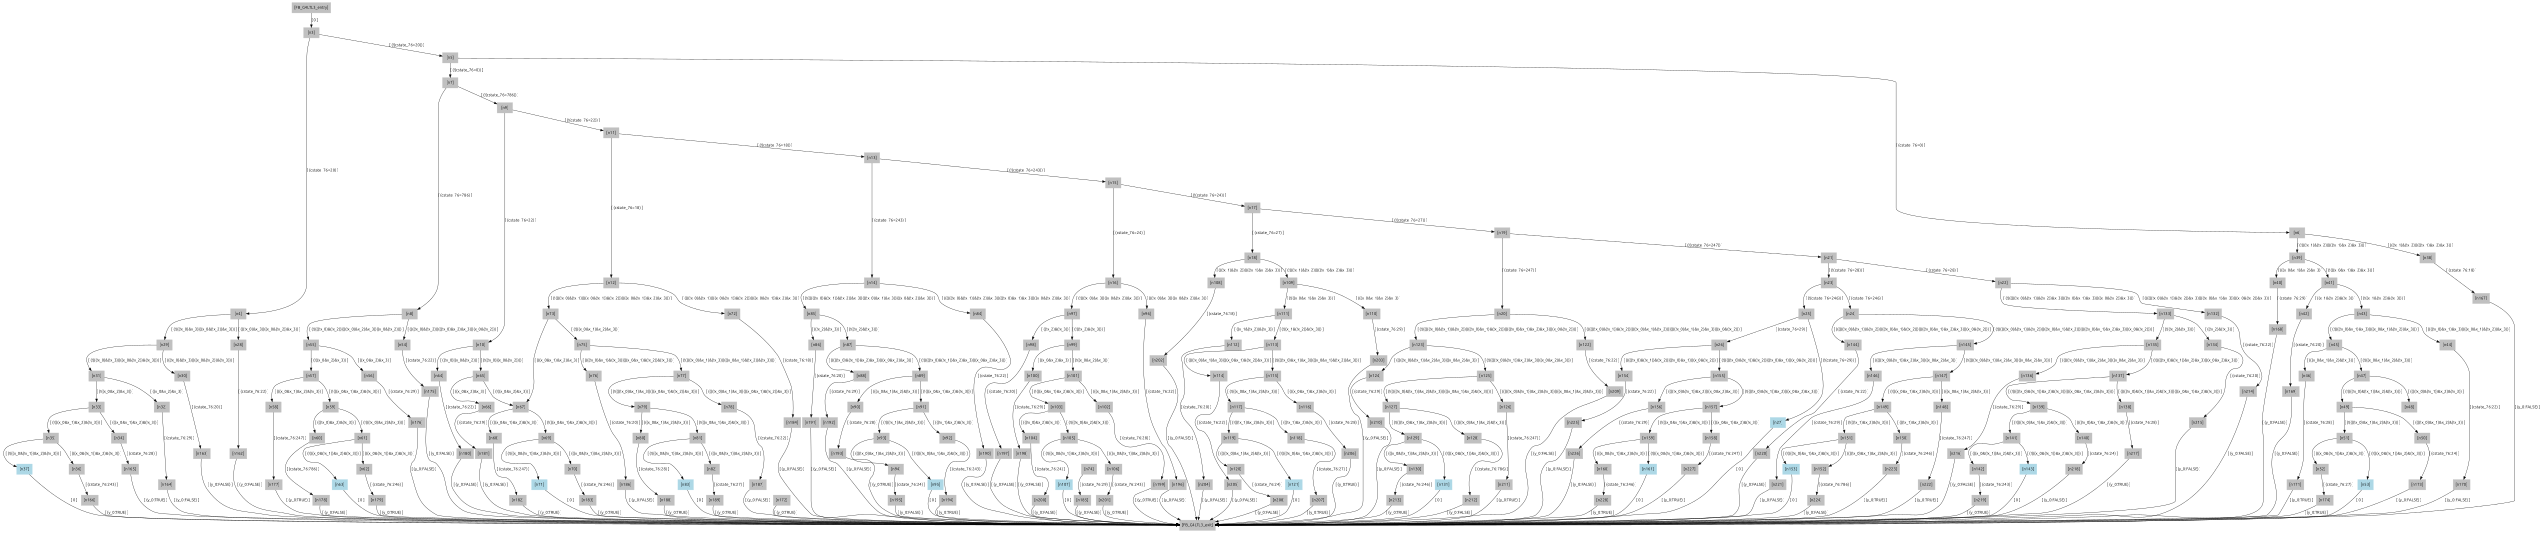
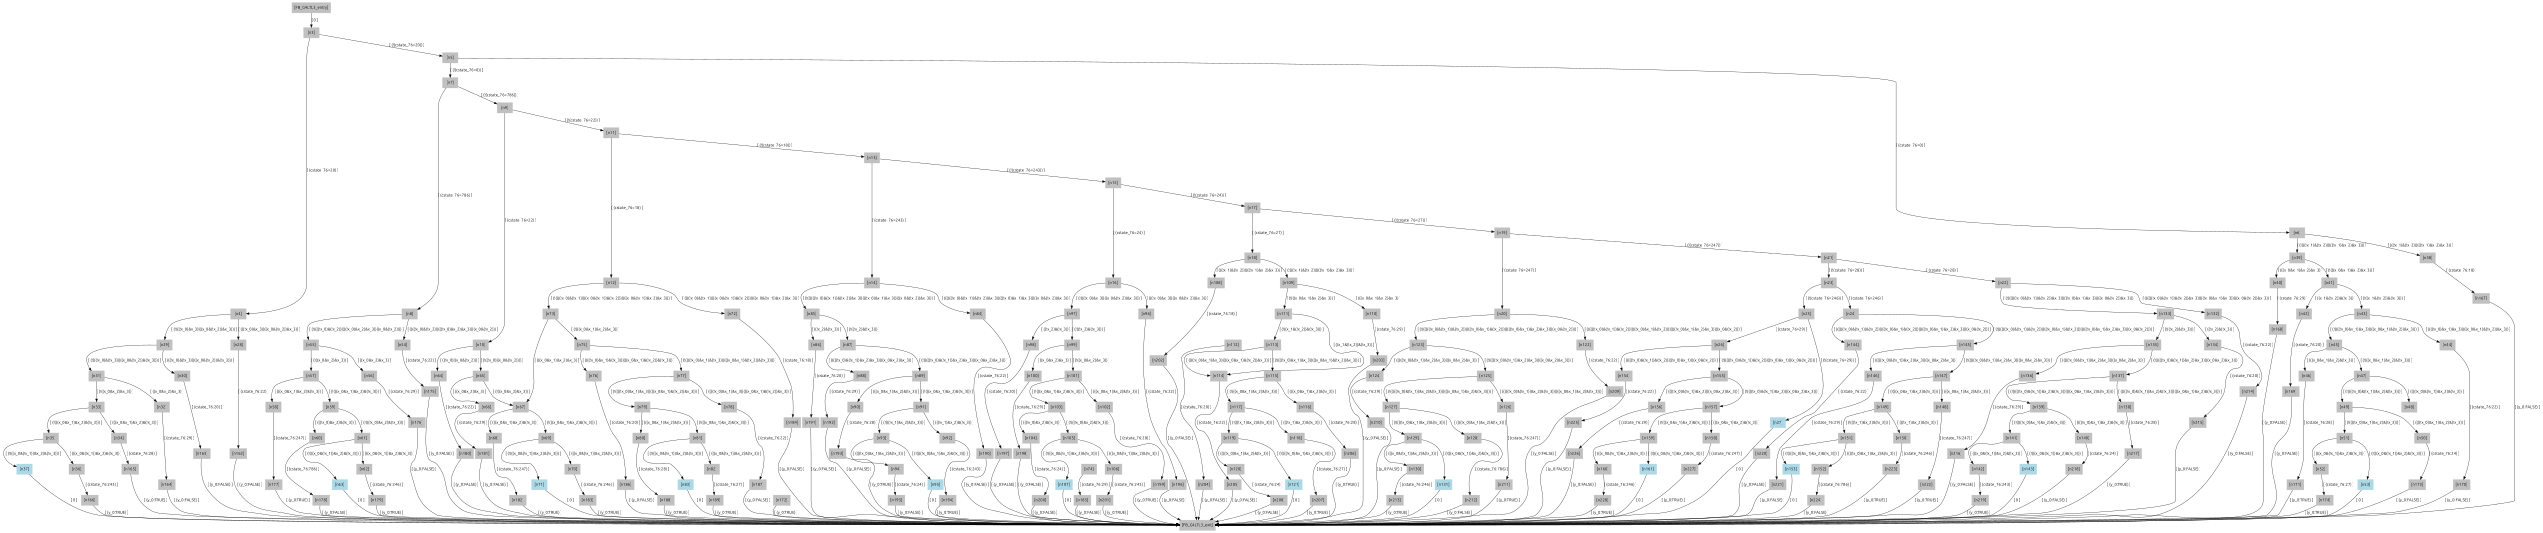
(1248, 320) -> (1349, 368)
